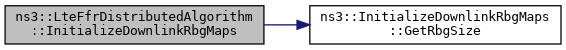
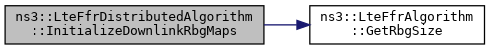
(435, 25) -> (397, 25)
